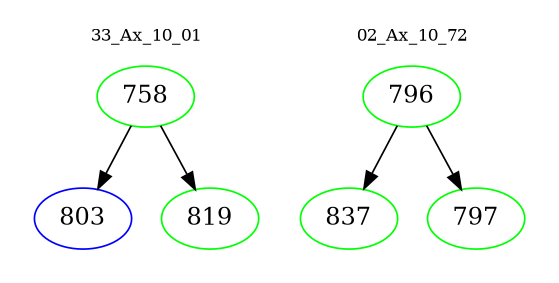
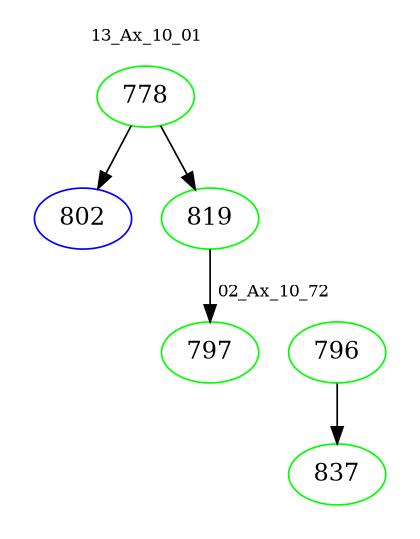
(147, 36) -> (147, 36)
(146, 97) -> (146, 97)
(440, 150) -> (210, 287)
(83, 219) -> (83, 219)
